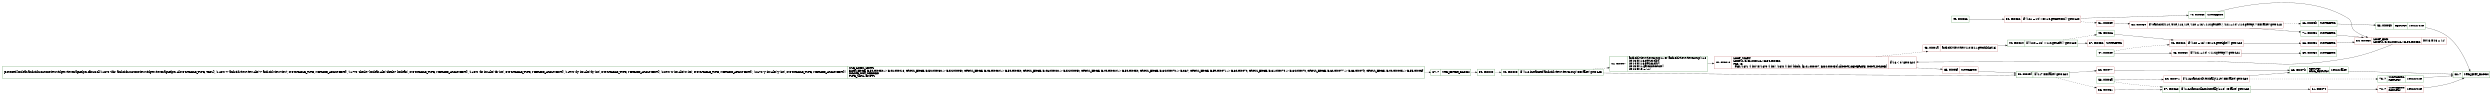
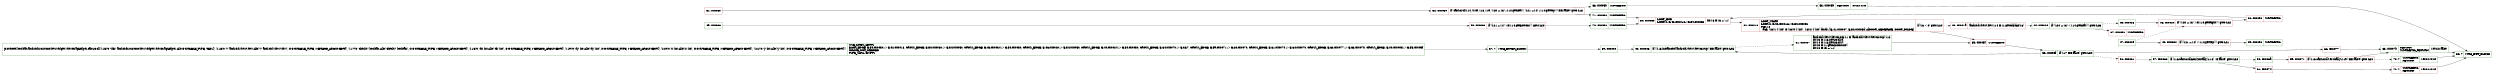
(2088, 22) -> none
(1710, 63) -> (1930, 43)
(2319, 72) -> (2414, 50)
(1809, 75) -> (1889, 54)
(2137, 85) -> (2247, 60)
